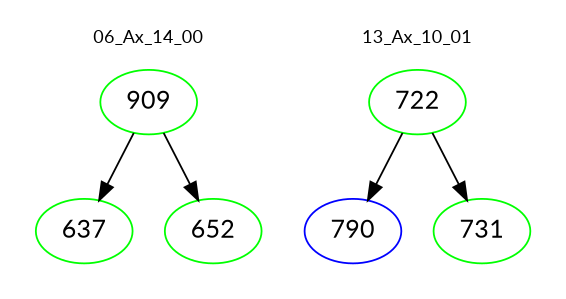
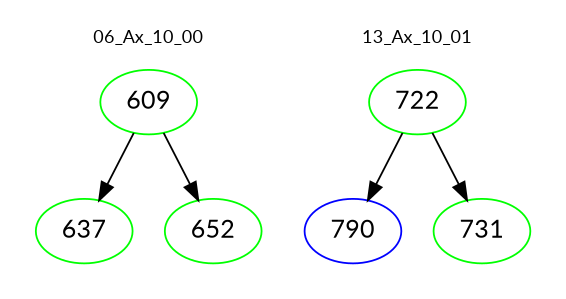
(149, 39) -> (149, 39)
(149, 102) -> (149, 102)
